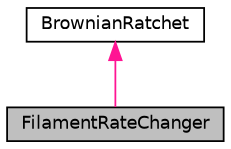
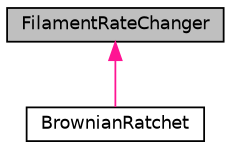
(115, 84) -> (115, 84)
